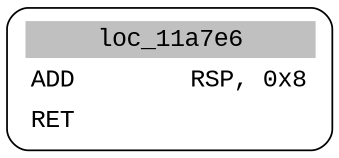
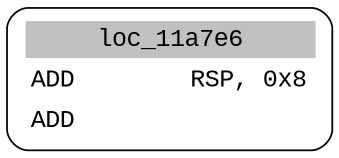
(111, 120) -> (111, 120)
